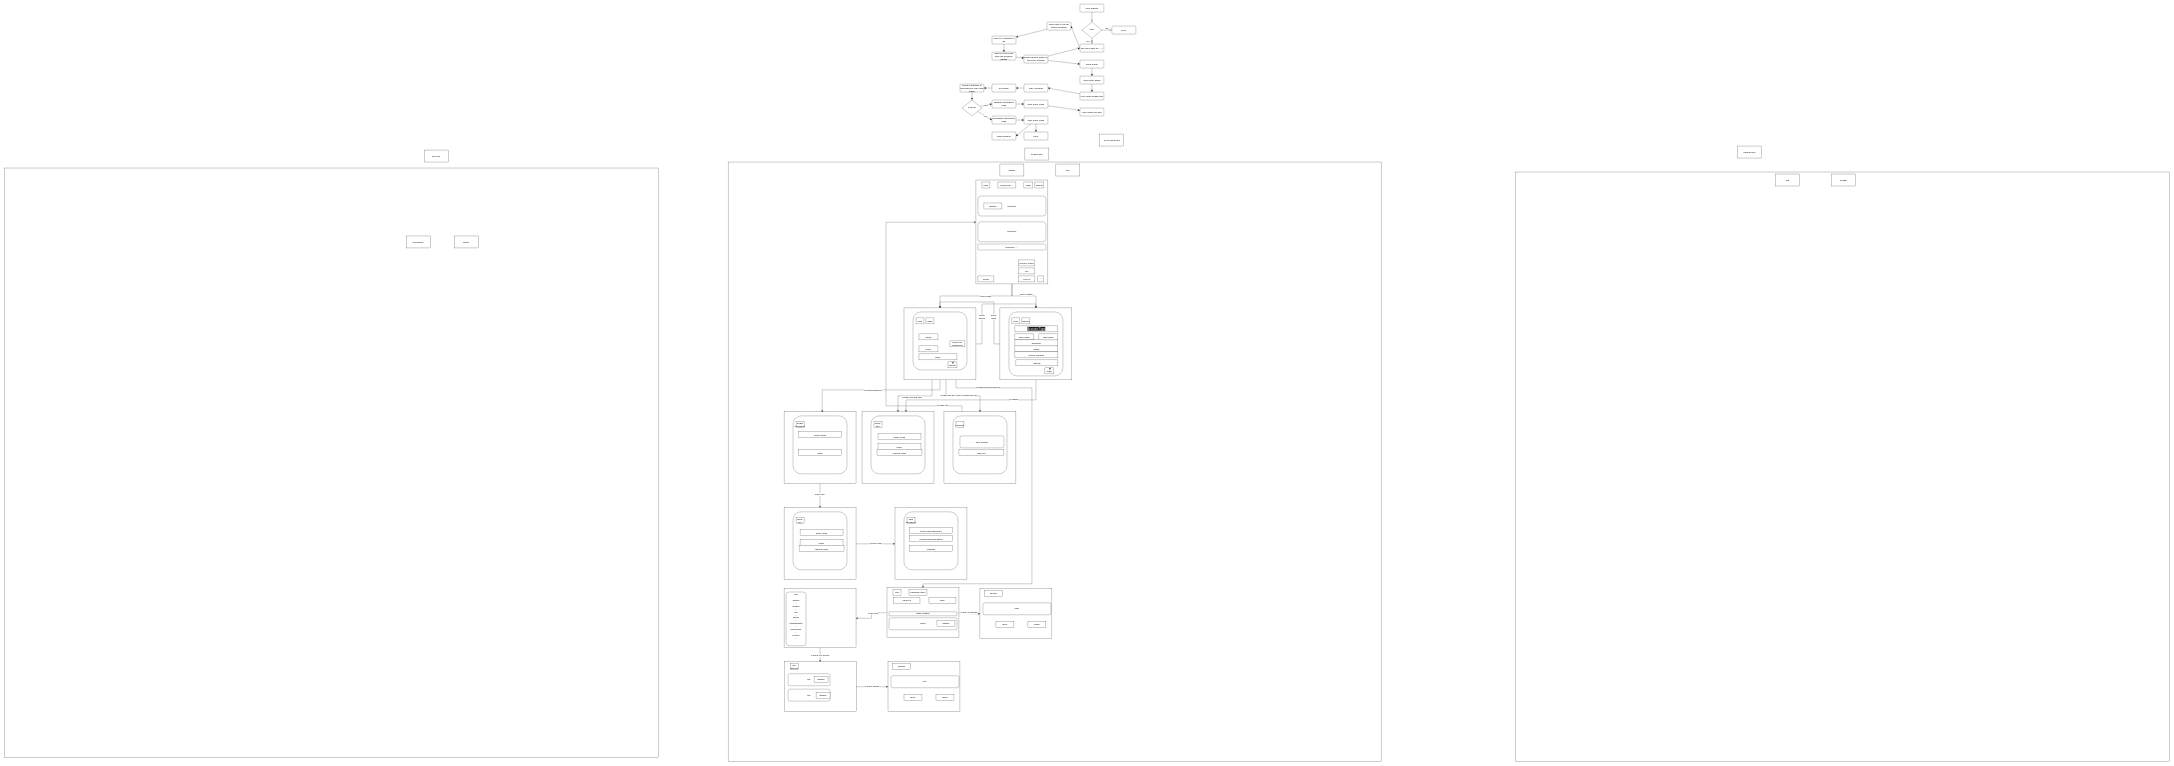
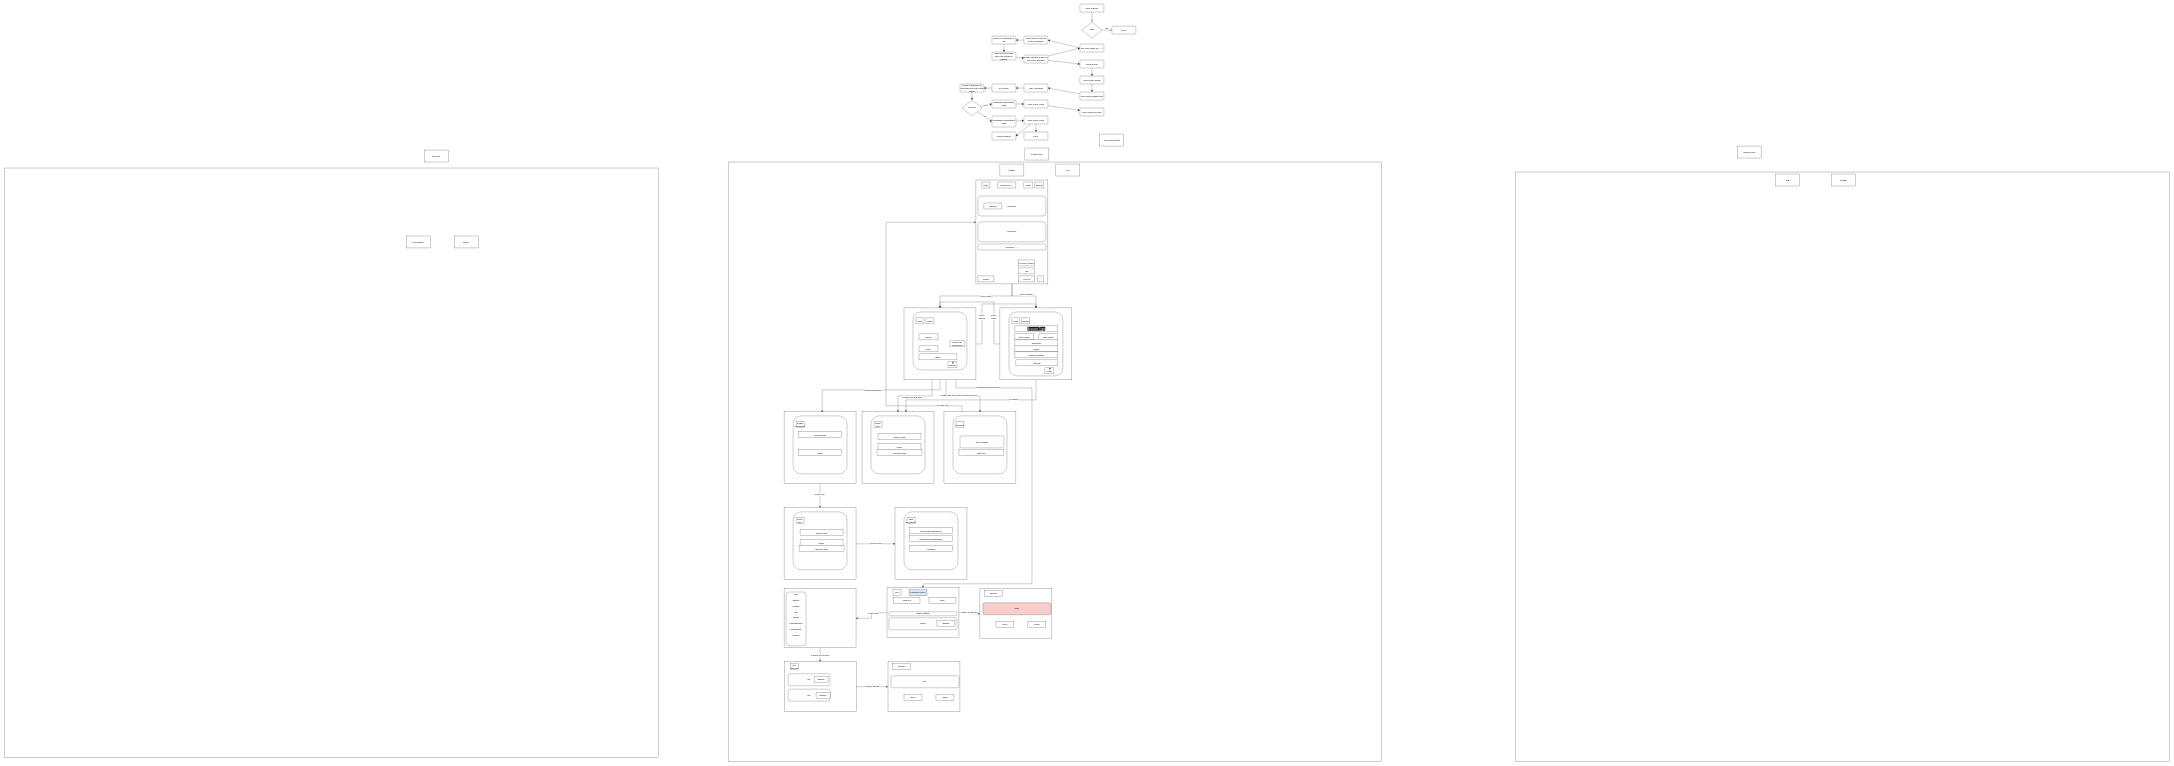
(1059, 26) -> (1036, 40)
(1092, 41) -> none
(1004, 120) -> (1004, 122)
(918, 593) -> (918, 593)
(1017, 609) -> (1017, 609)
